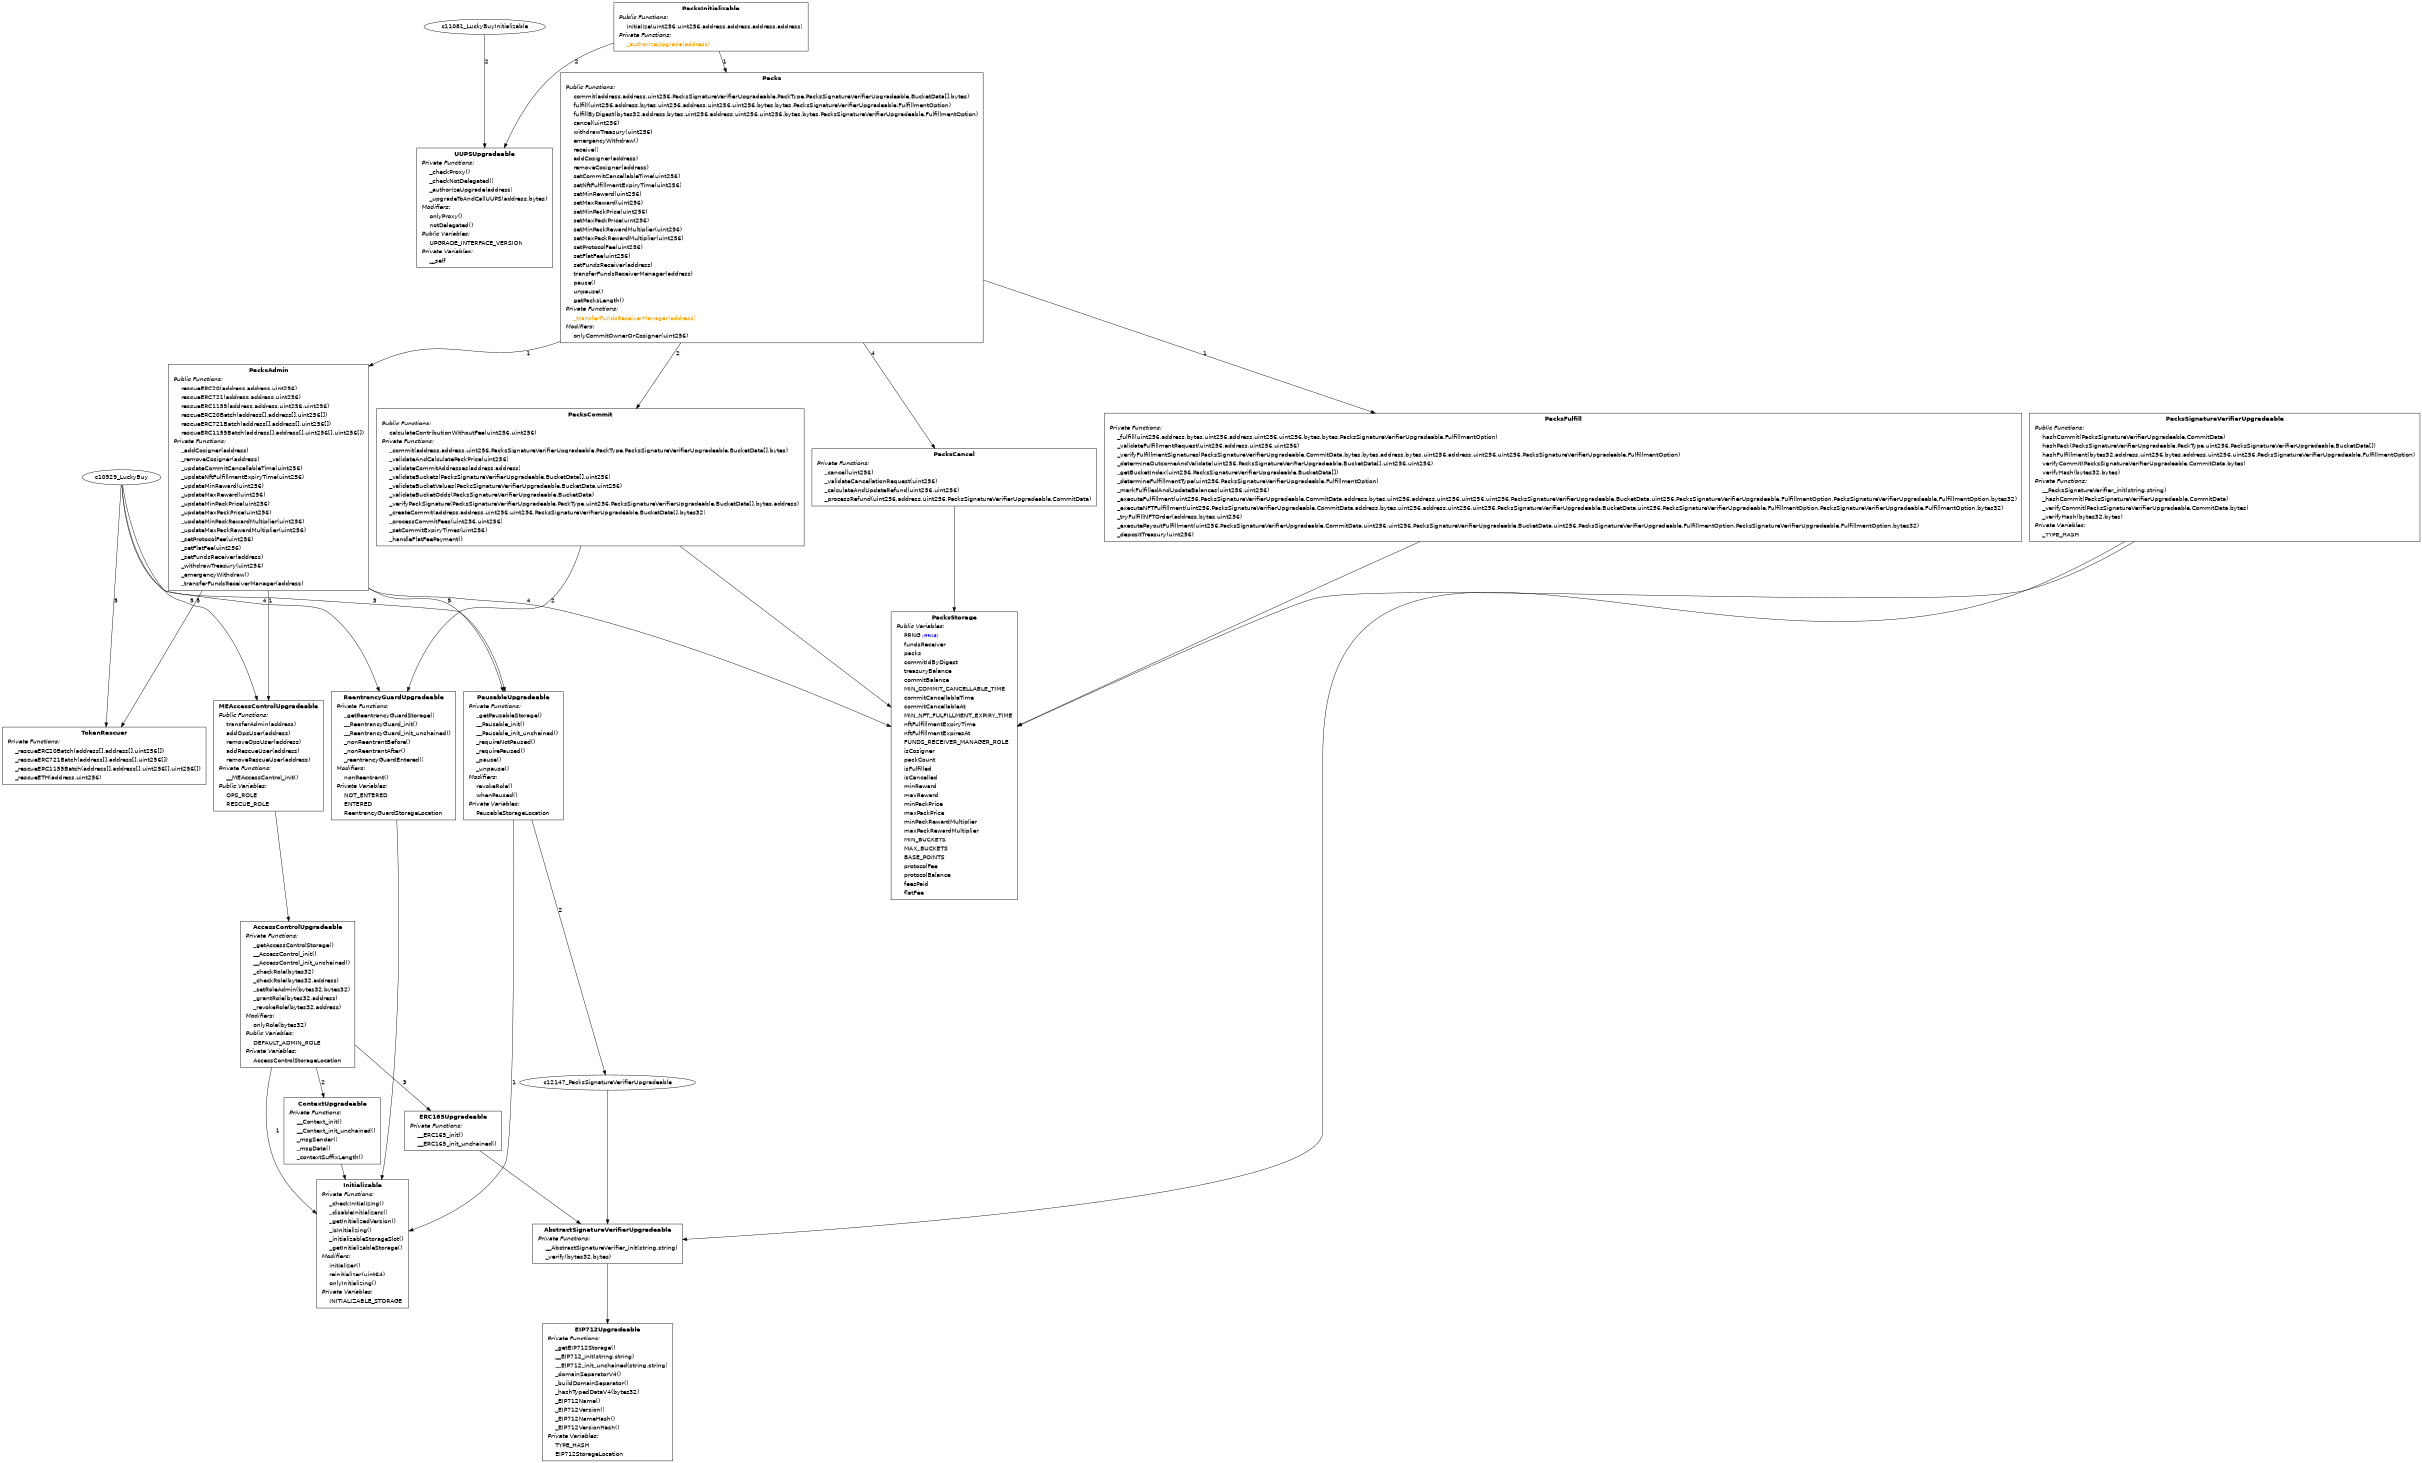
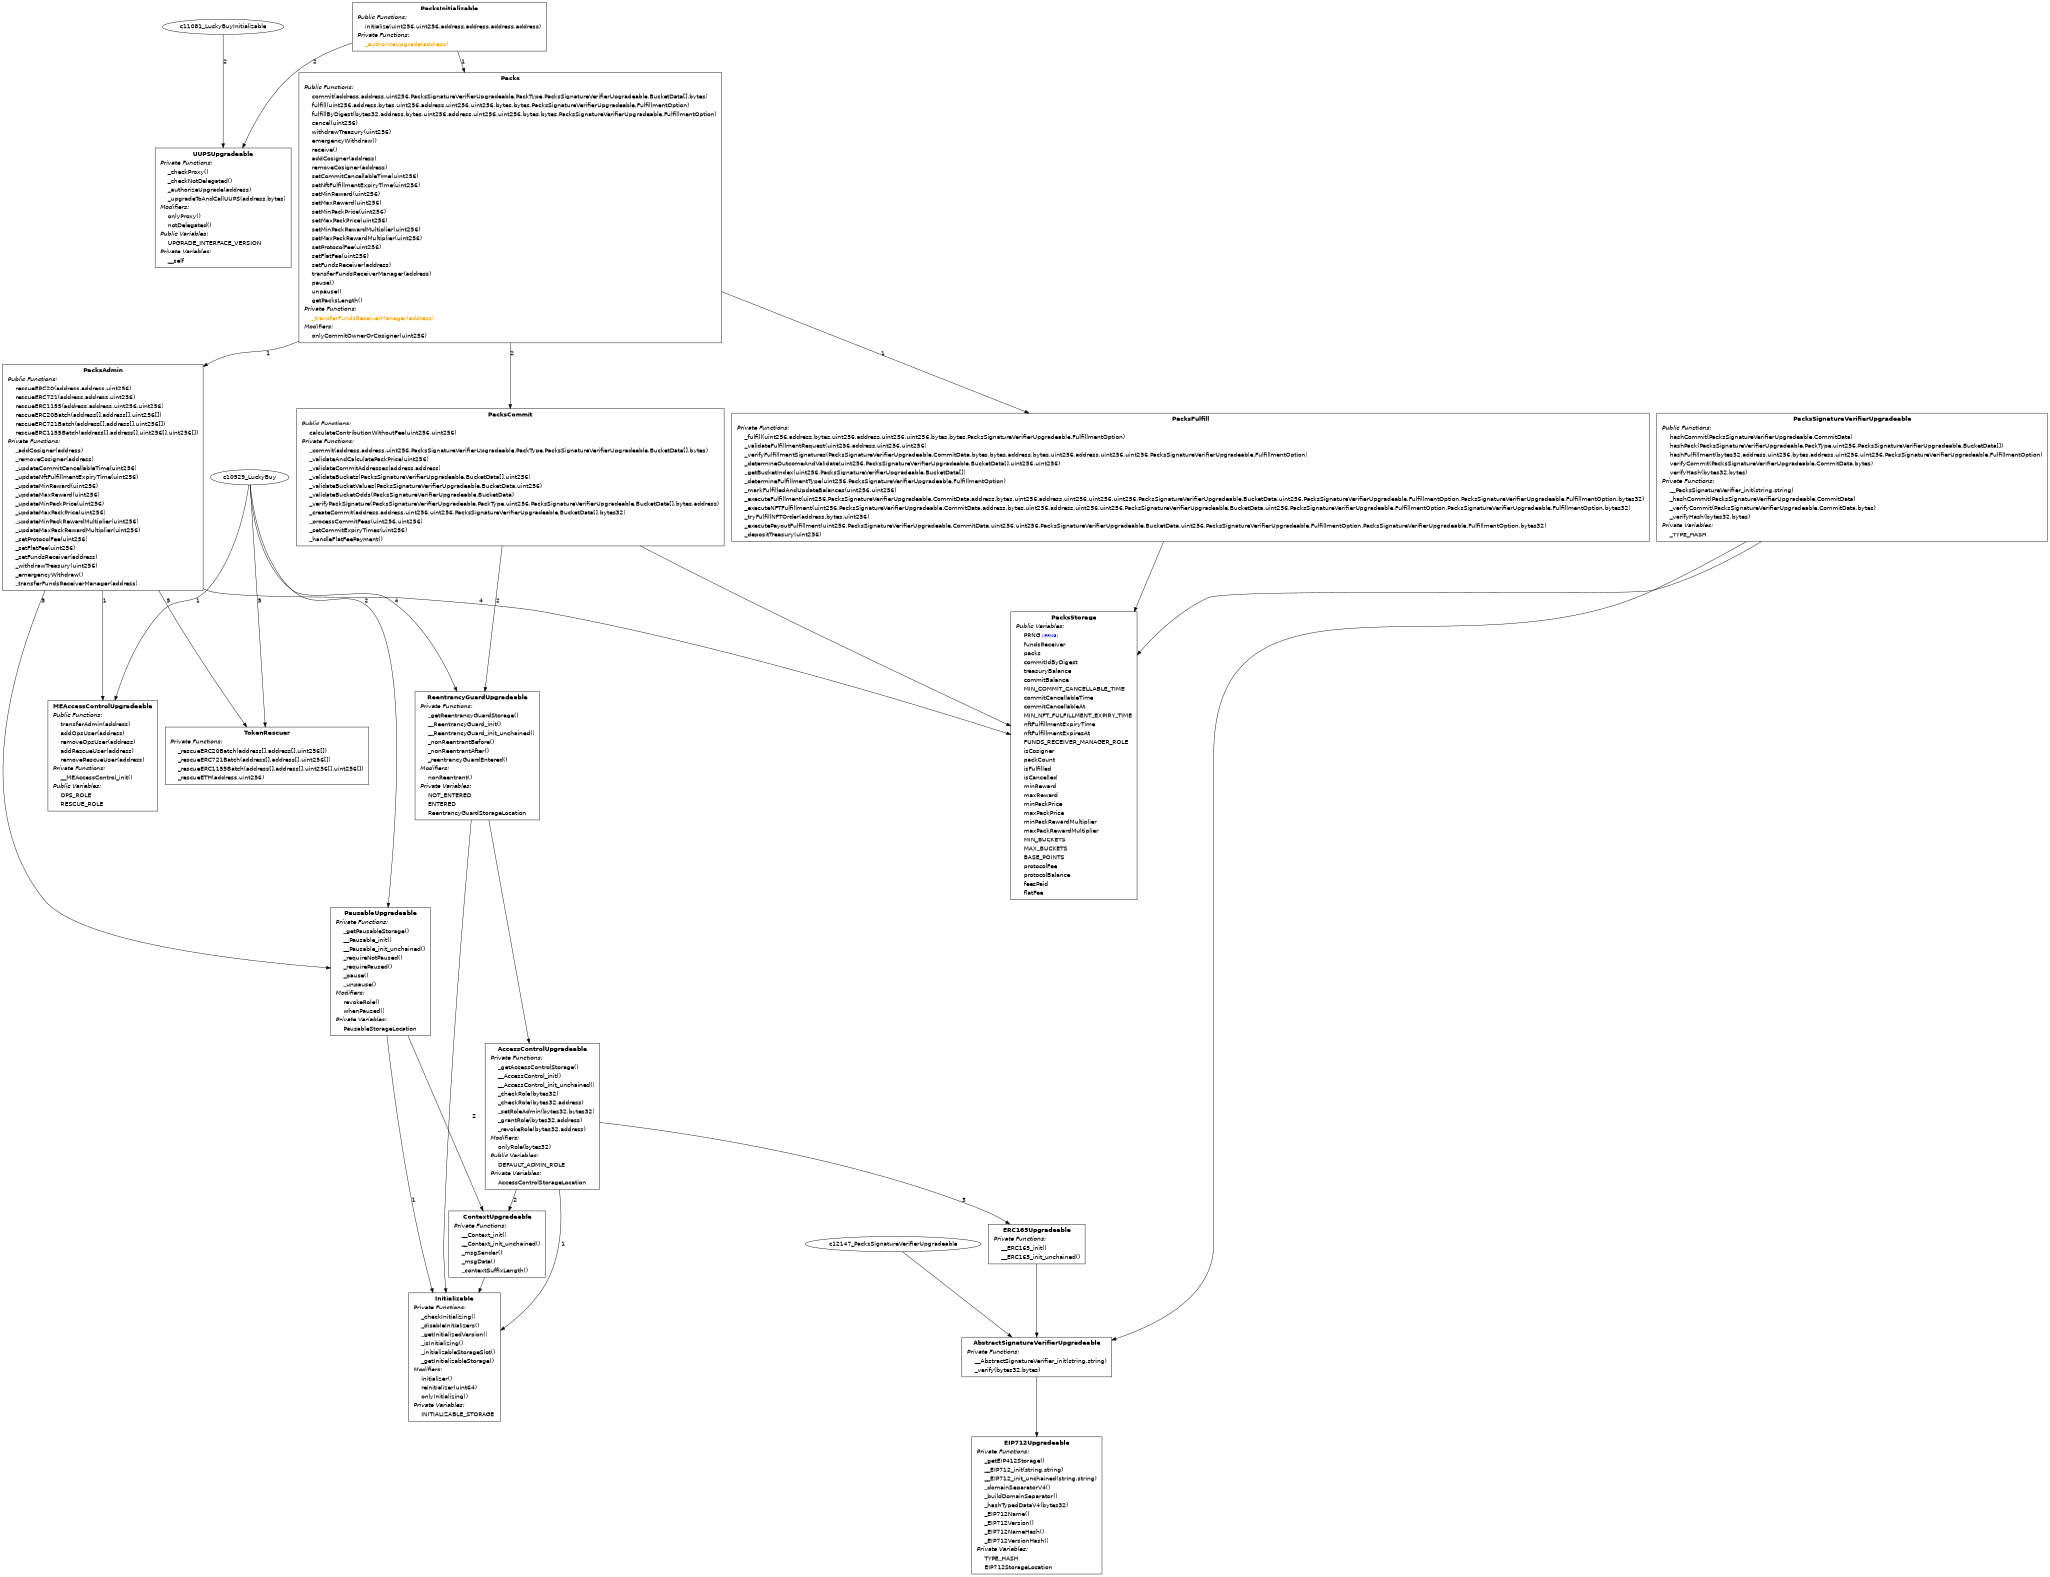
(954, 477) -> none
(192, 601) -> (198, 601)
(375, 601) -> (367, 601)
(282, 864) -> (509, 930)
(568, 945) -> (445, 1121)
(582, 1348) -> (1011, 1461)
